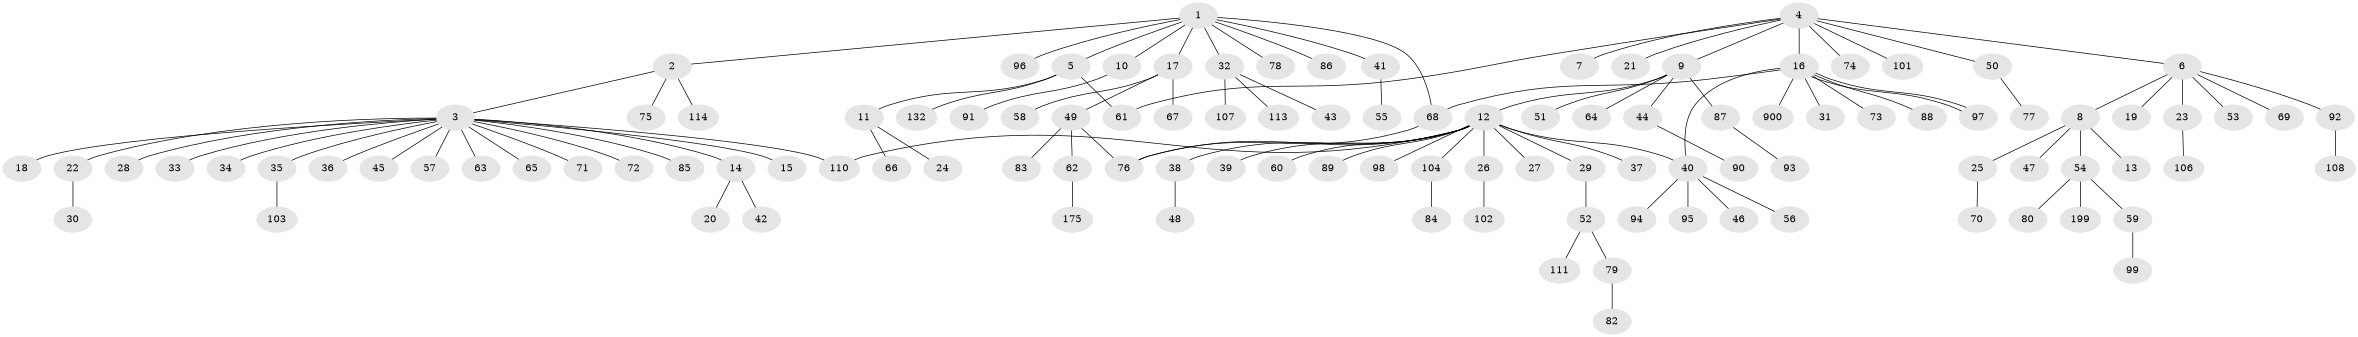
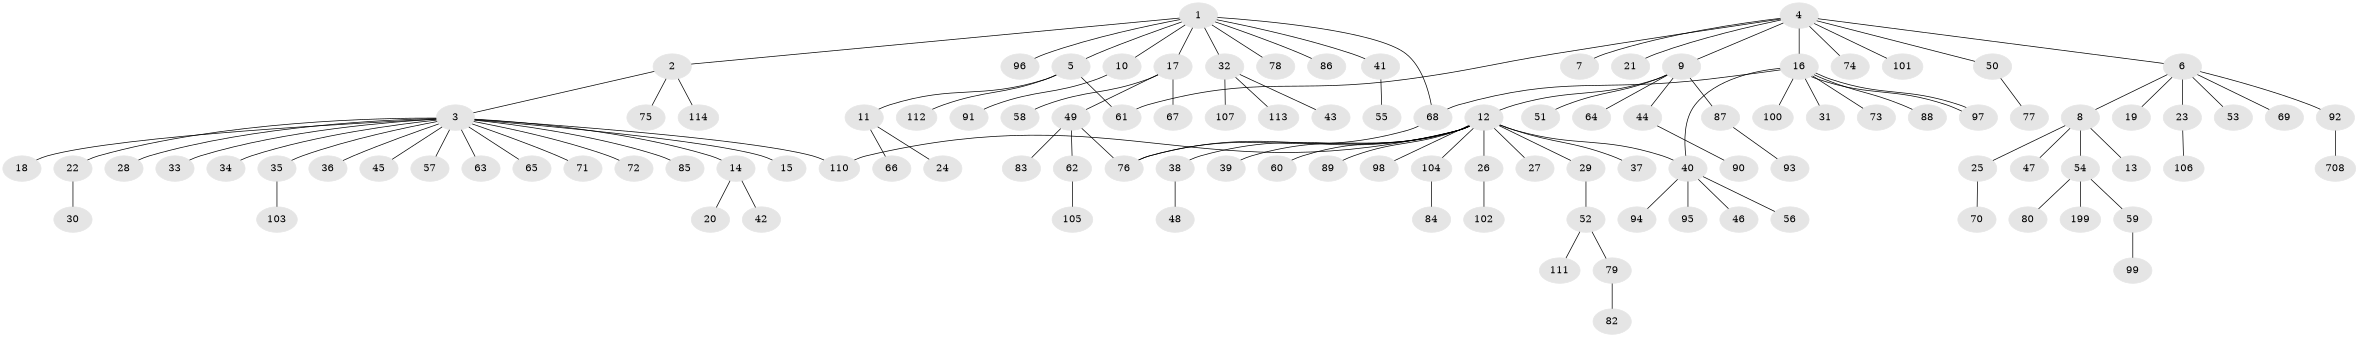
(917, 118) -> (917, 118)
(1773, 118) -> (1773, 118)
(2335, 169) -> (2335, 169)
(1072, 220) -> (1072, 220)
